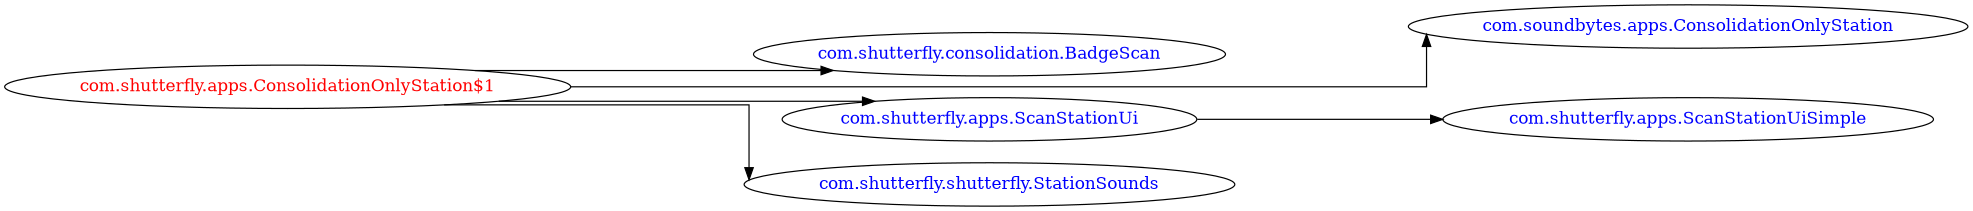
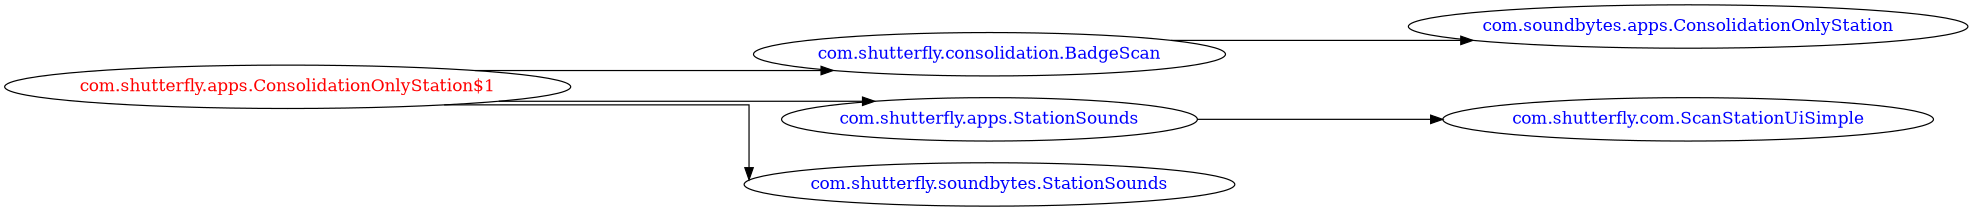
(1019, 87) -> (1316, 40)
(989, 119) -> (989, 119)
(1688, 119) -> (1688, 119)
(989, 184) -> (989, 184)
